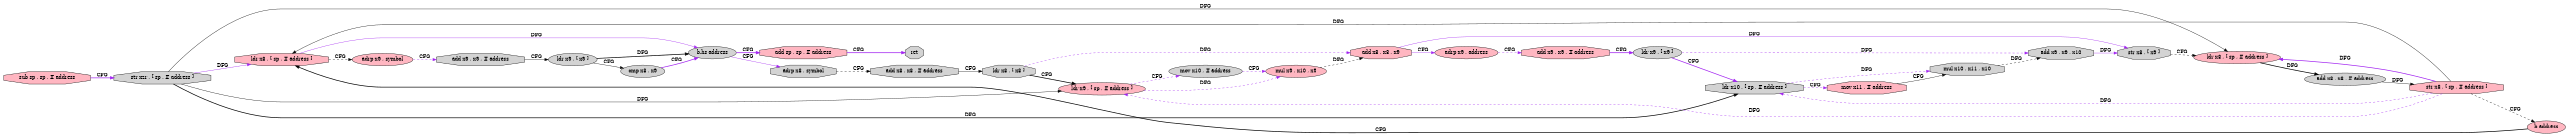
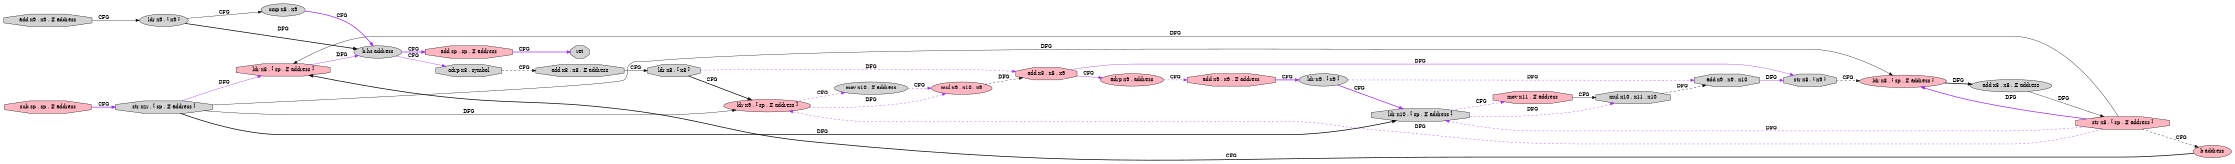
(383, 60) -> none
